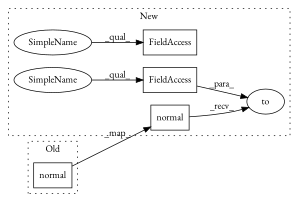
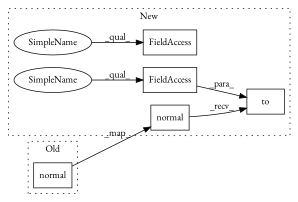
(266, 102) -> (266, 102)
